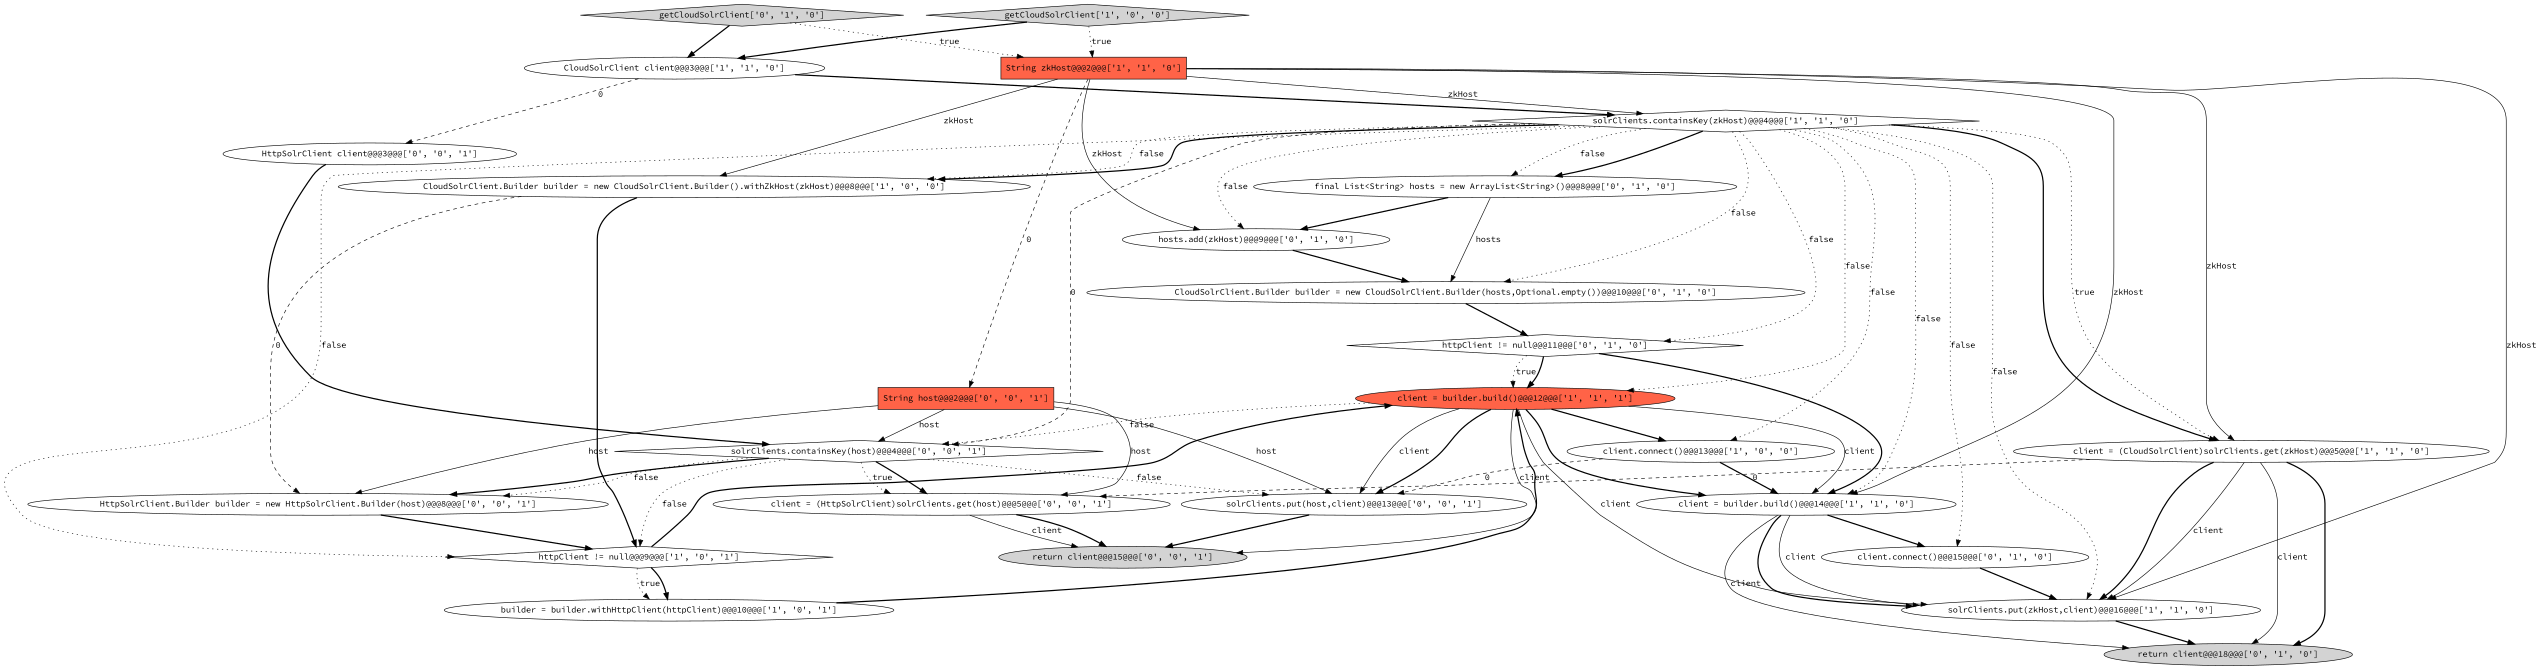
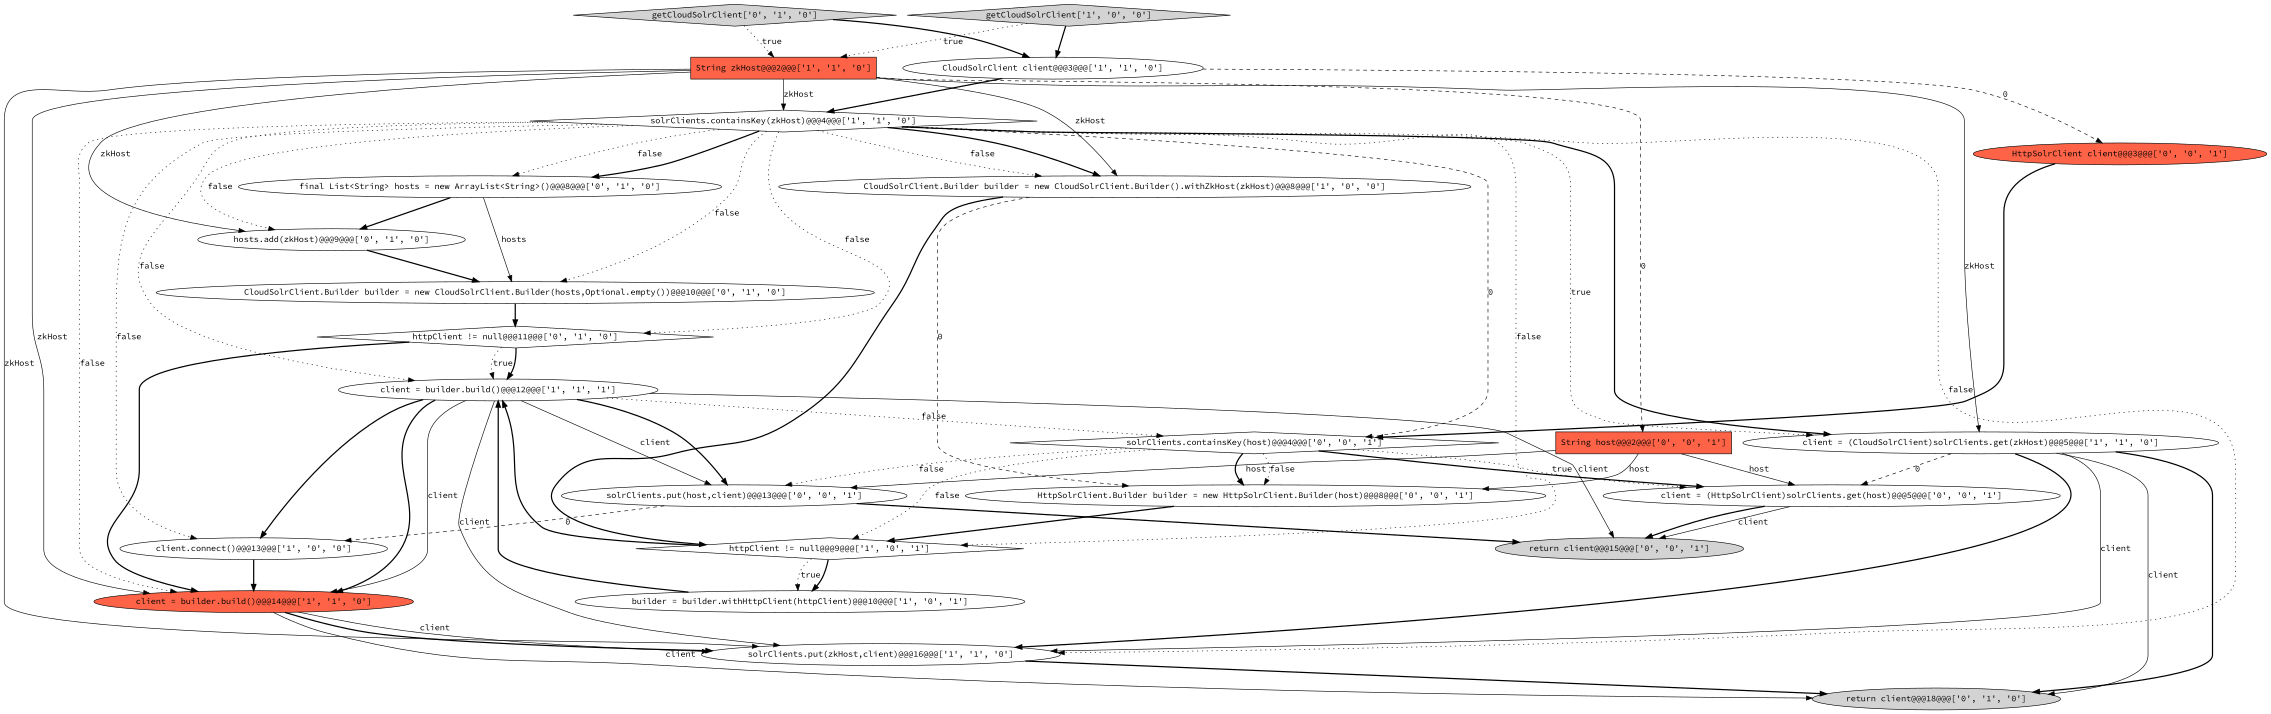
(370, 154) -> (2120, 154)
(1515, 398) -> (498, 390)
(914, 424) -> none
(1502, 471) -> (508, 525)
(1796, 504) -> (254, 602)
(1955, 557) -> none
